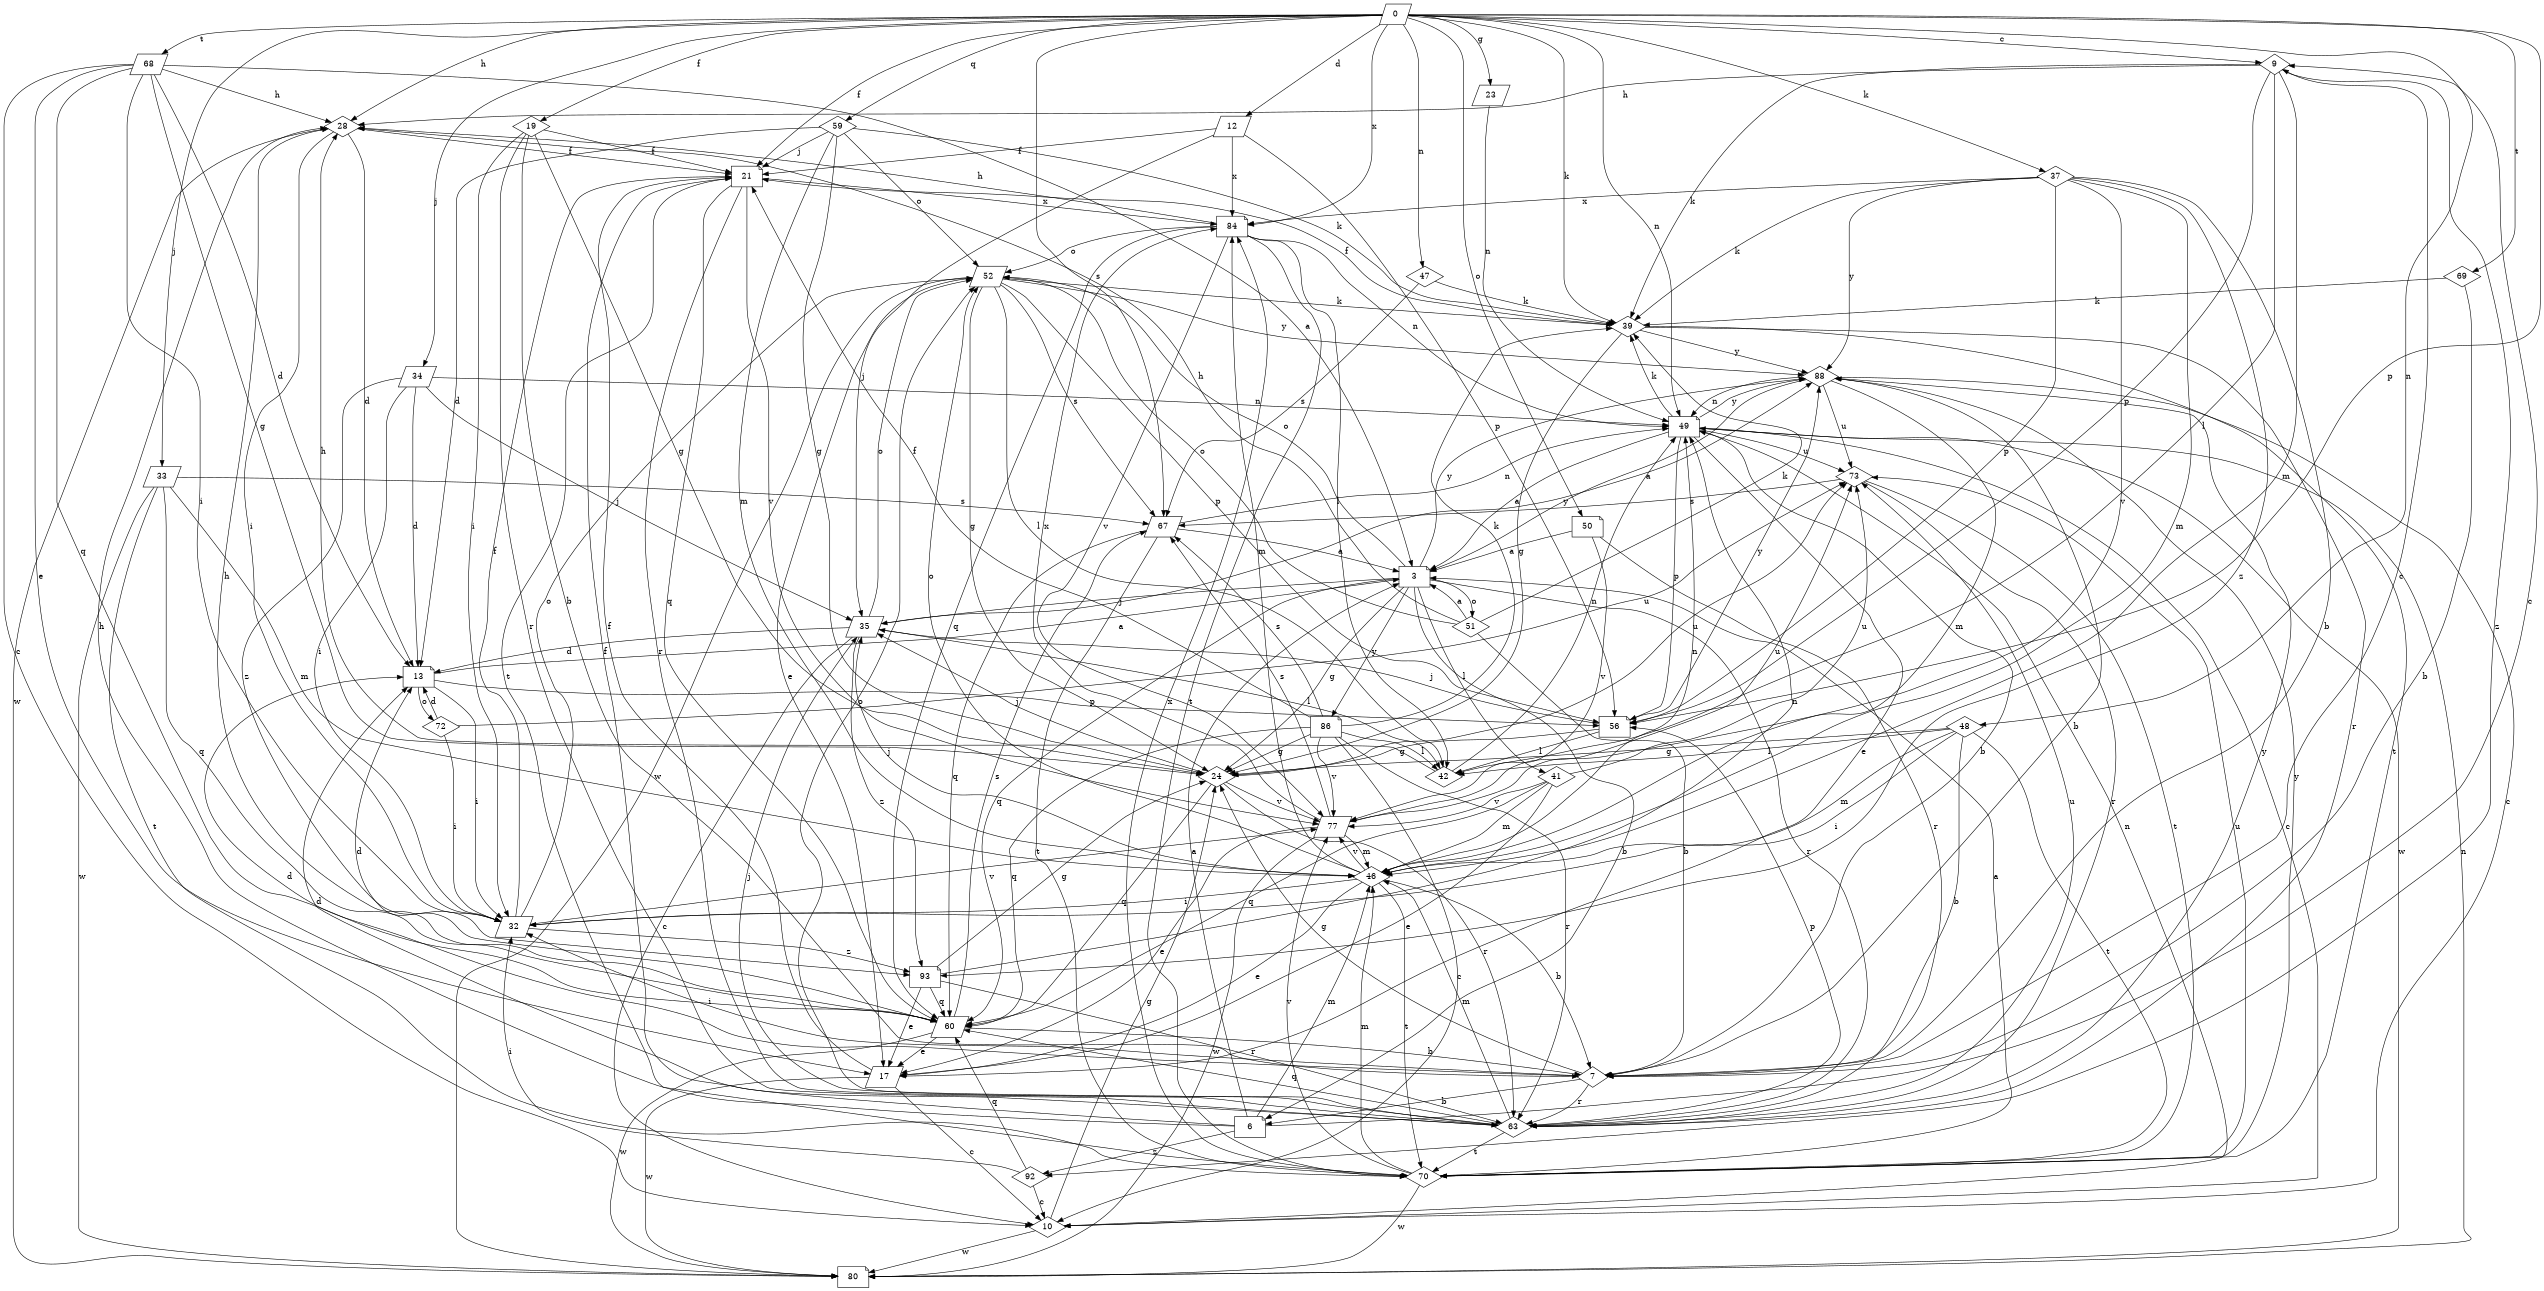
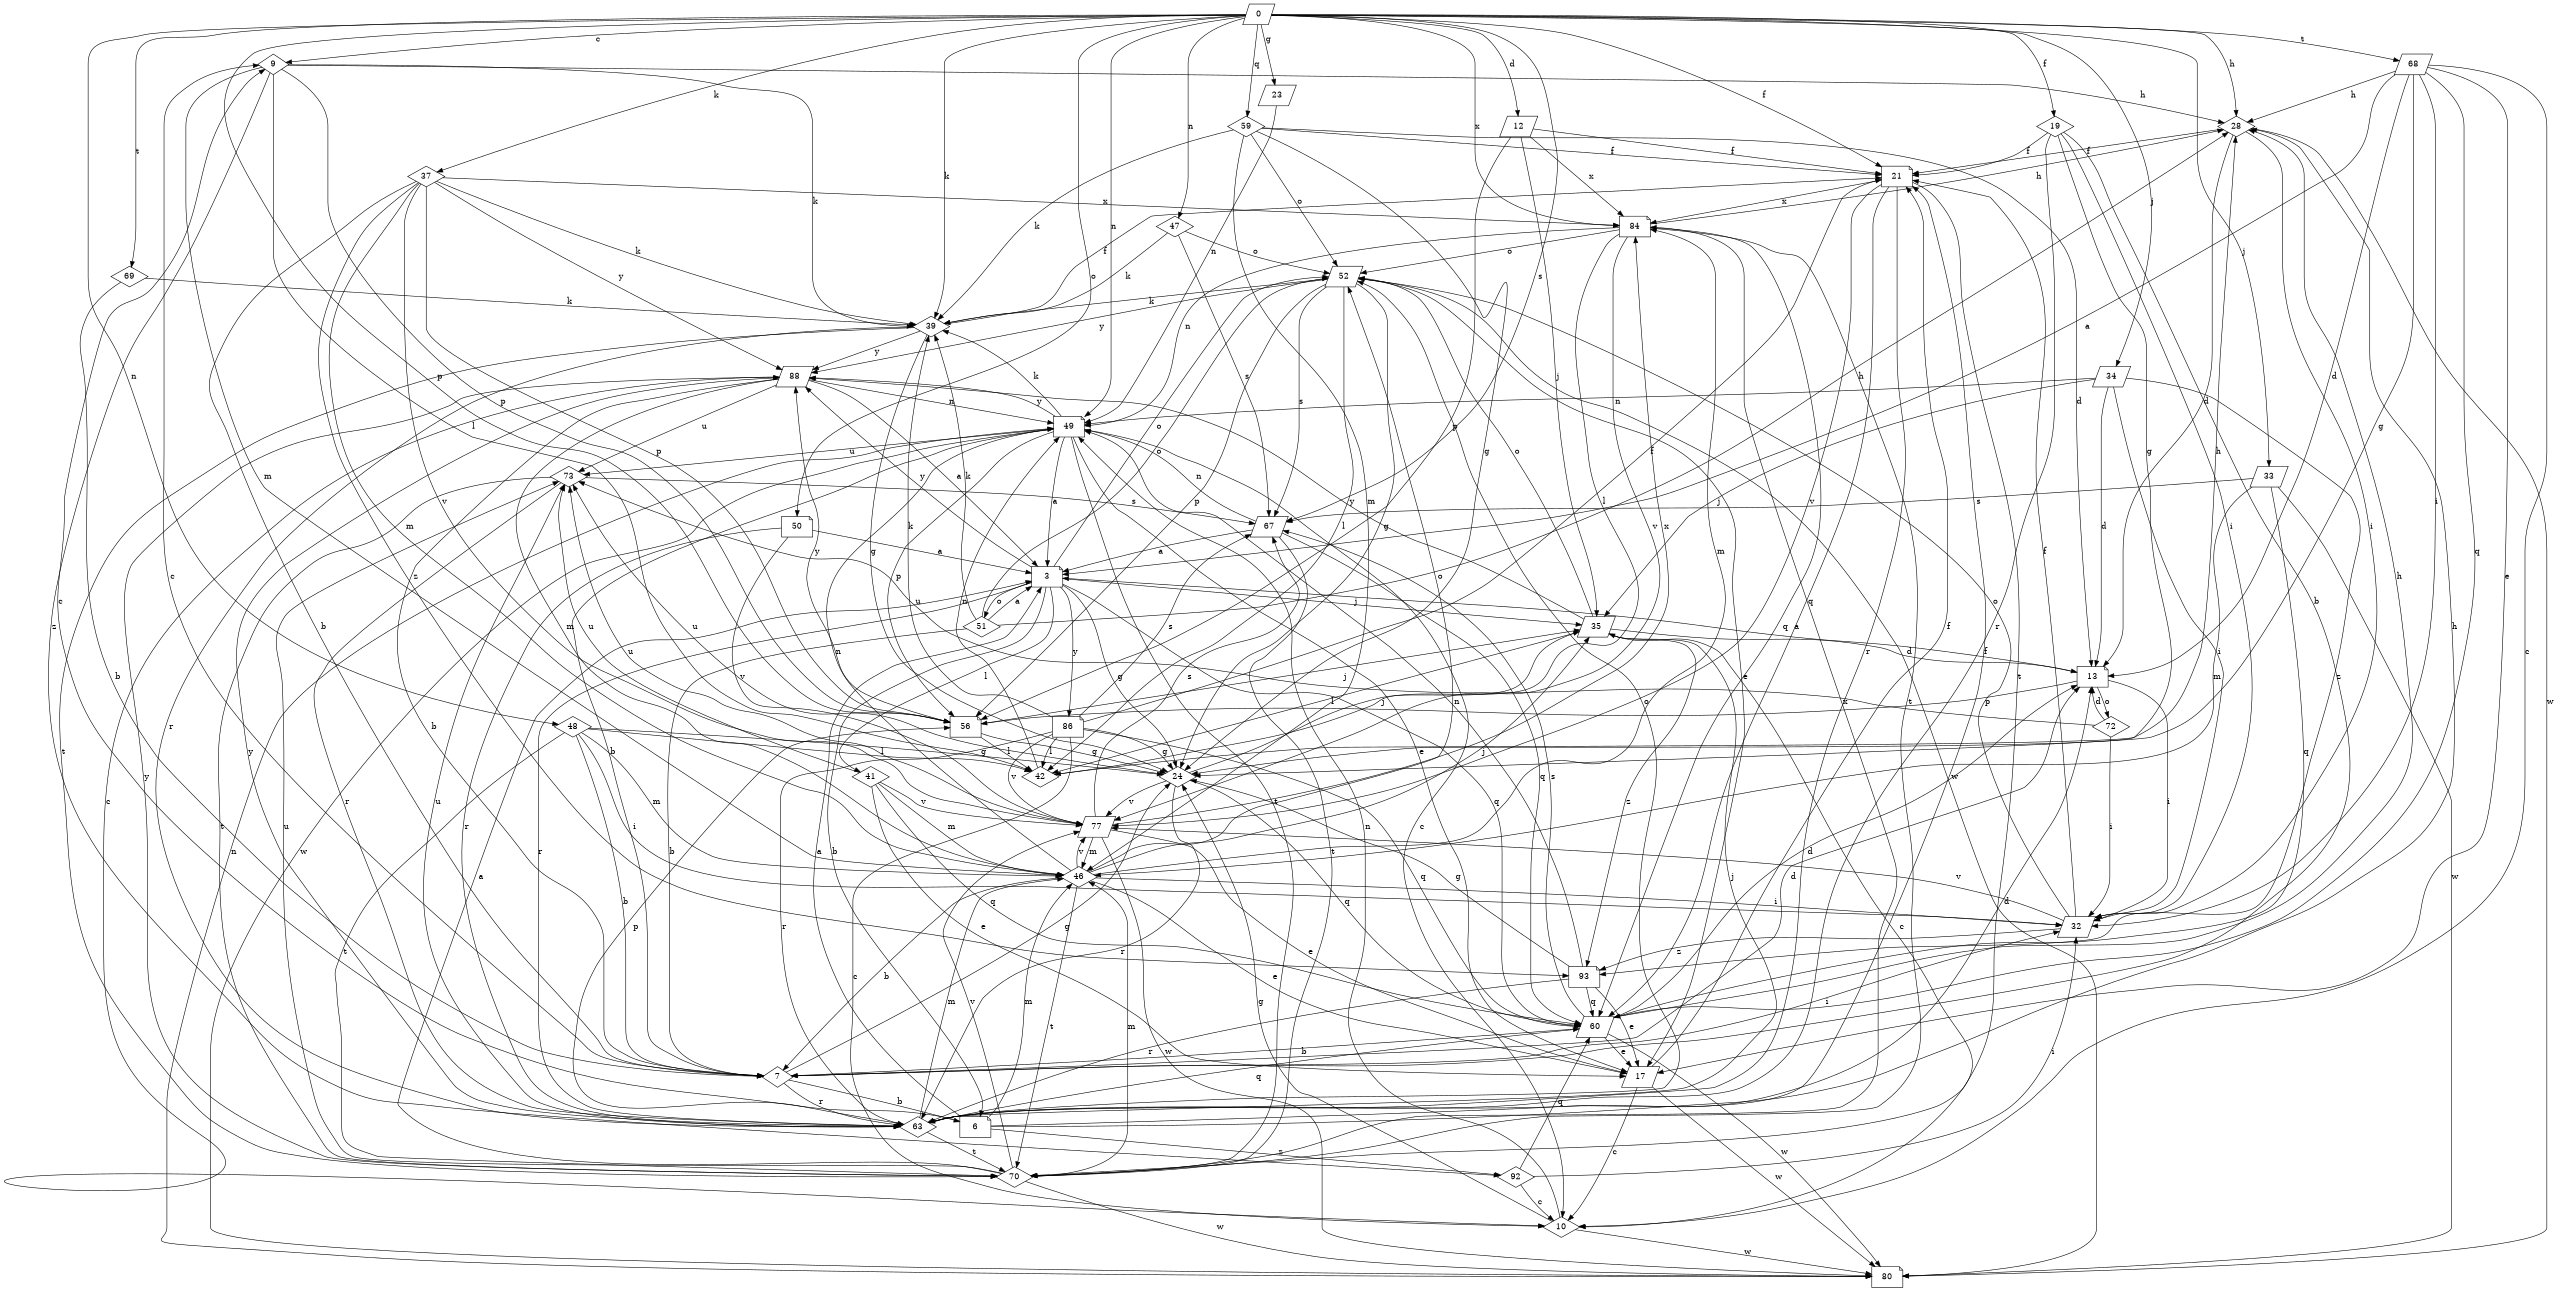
(800, 152) -> (1612, 152)
none -> (1253, 256)
(1820, 377) -> (795, 377)
(511, 1097) -> (1292, 872)
